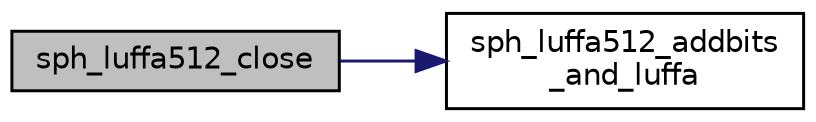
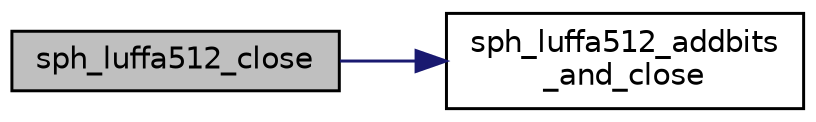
(625, 61) -> (625, 61)
